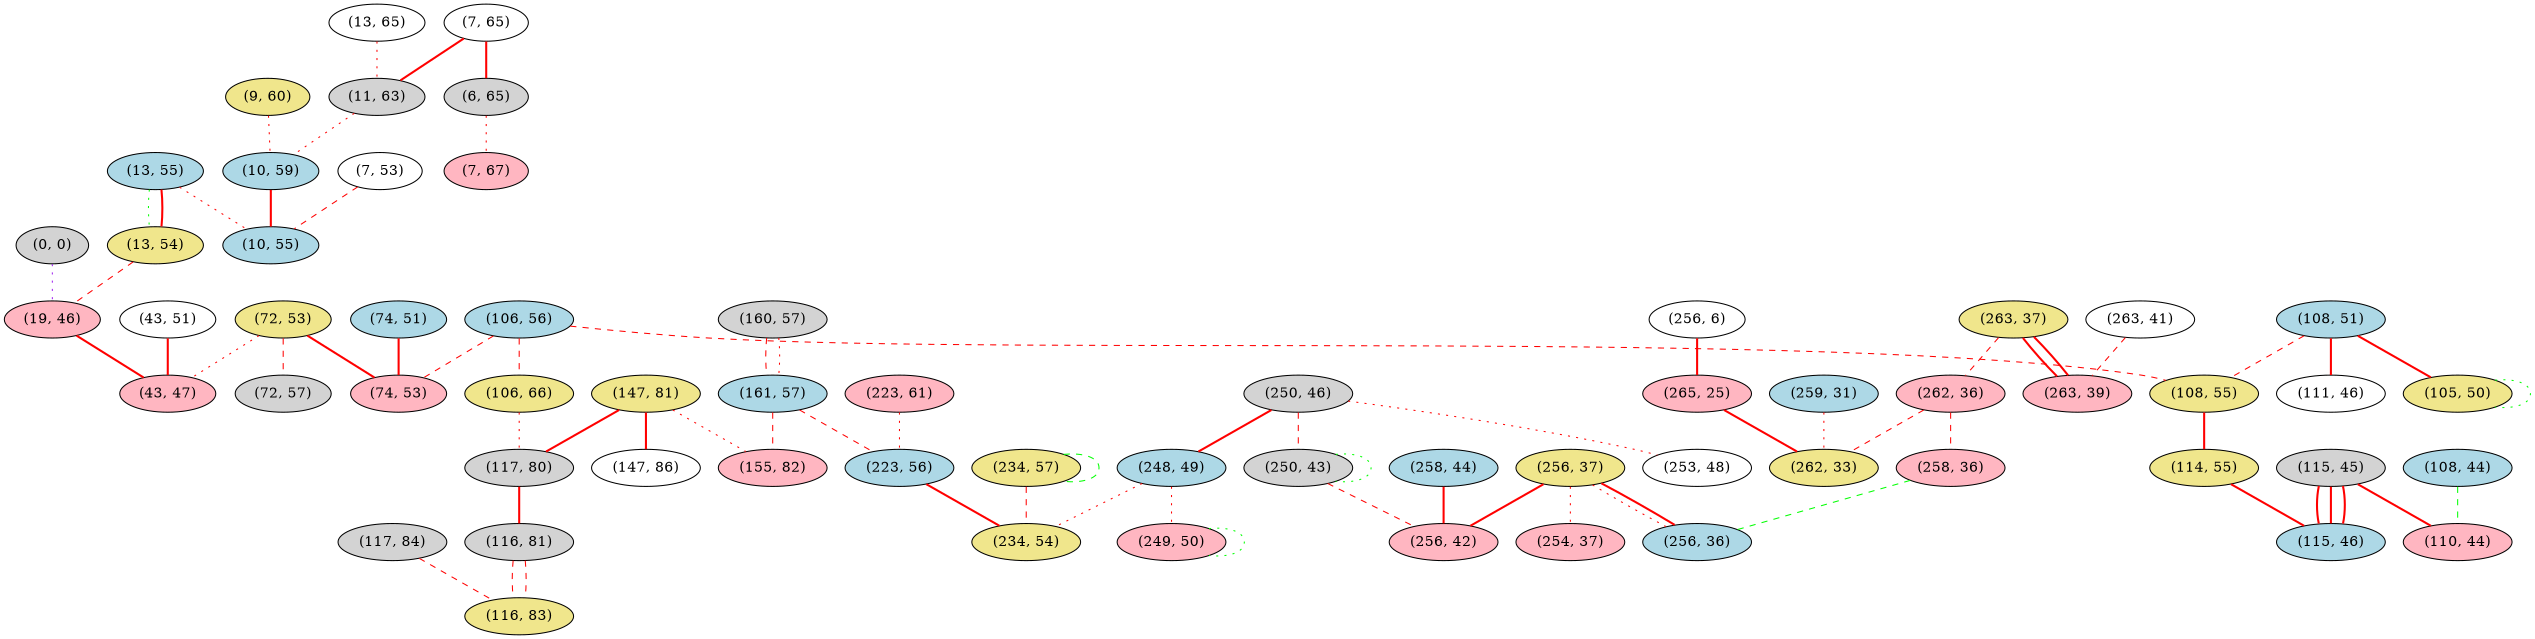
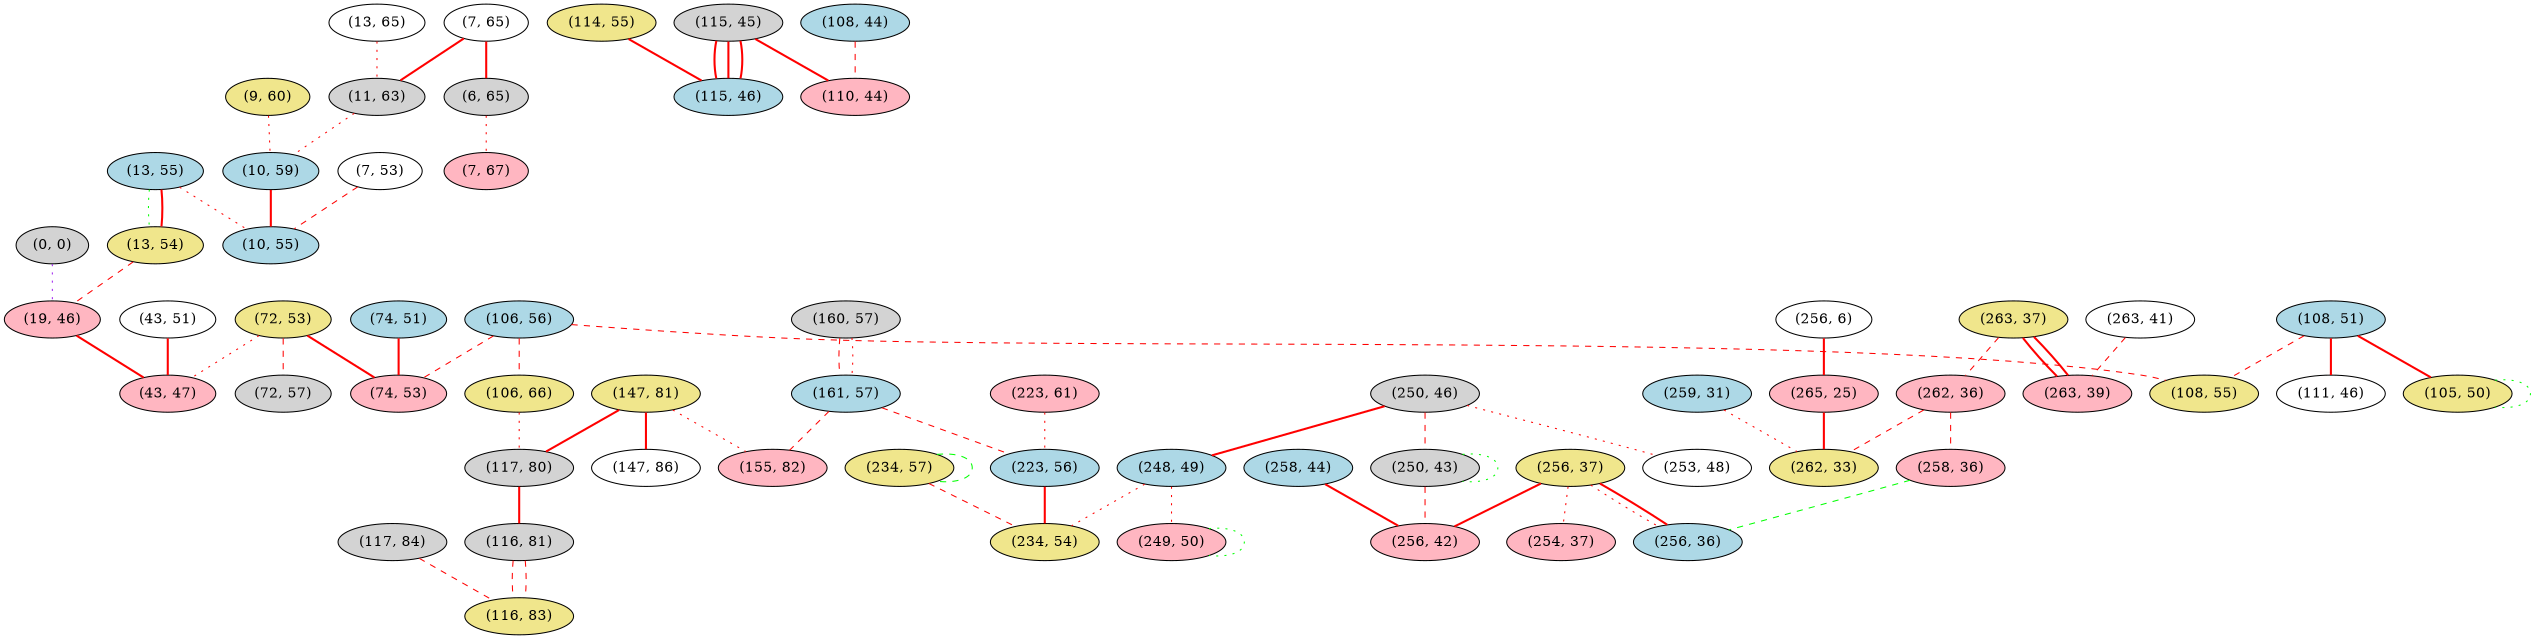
(2204, 431) -> none
(2458, 505) -> (855, 60)
